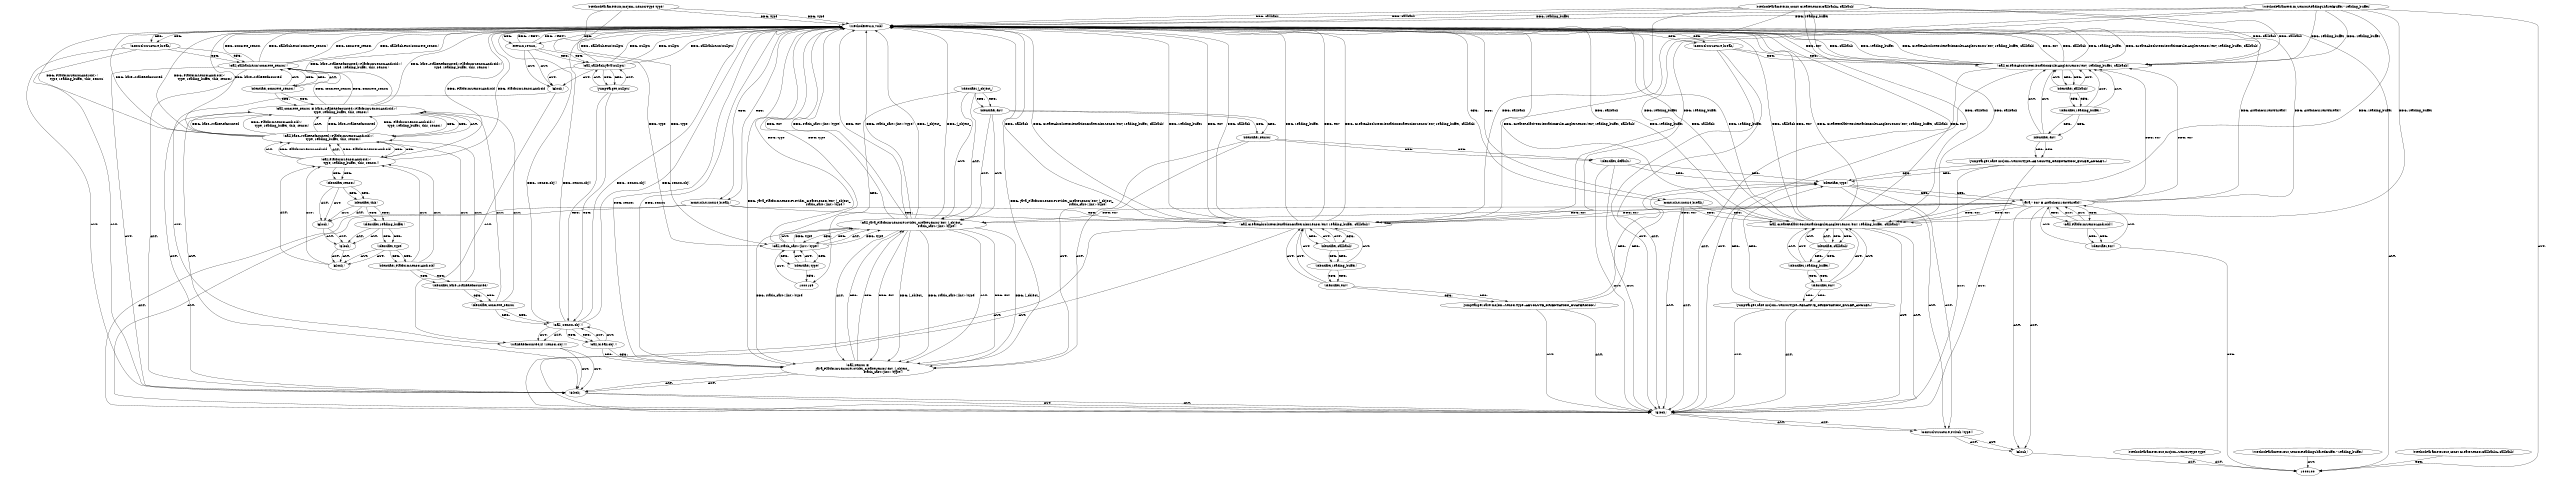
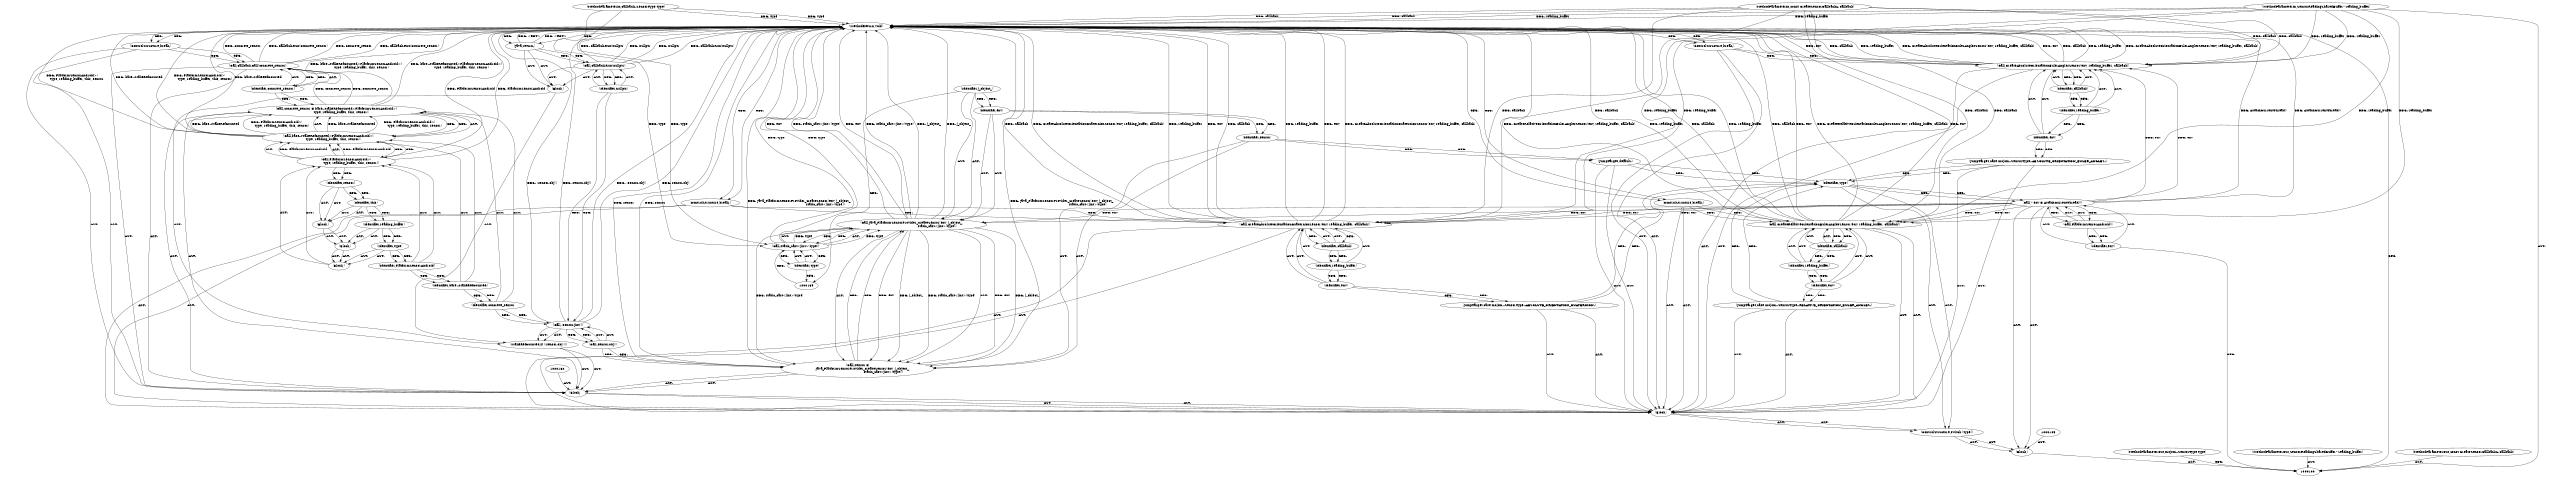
(626, 7) -> (626, 7)
(525, 46) -> (525, 46)
(258, 66) -> (258, 66)
(605, 66) -> (605, 66)
(614, 89) -> (614, 89)
(1616, 161) -> (1616, 161)
(2053, 203) -> (2053, 203)
(2393, 256) -> (2393, 256)
(781, 266) -> (781, 266)
(568, 325) -> (568, 325)
(603, 345) -> (603, 345)
none -> (557, 369)
none -> (2048, 432)
(2220, 462) -> (2220, 462)
(2420, 462) -> (2420, 462)
